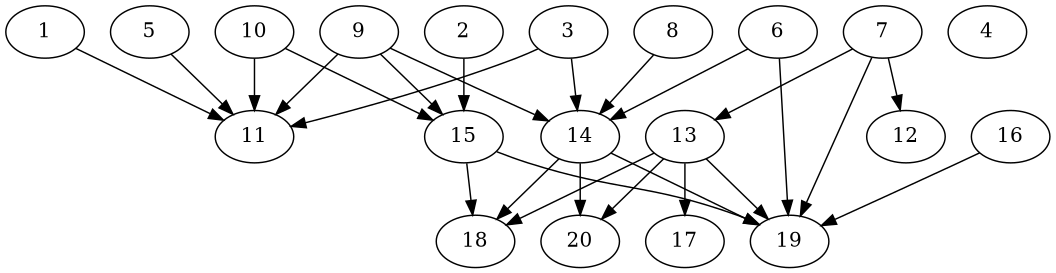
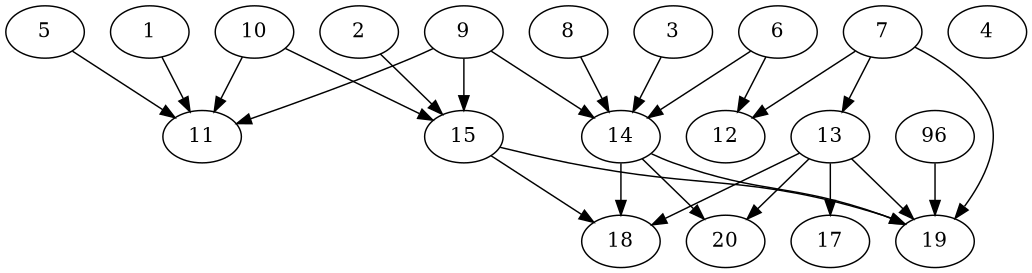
(429, 88) -> none
(783, 129) -> (755, 78)
(1011, 137) -> (935, 137)
